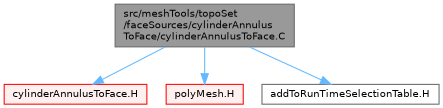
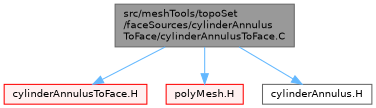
(351, 94) -> (317, 94)
